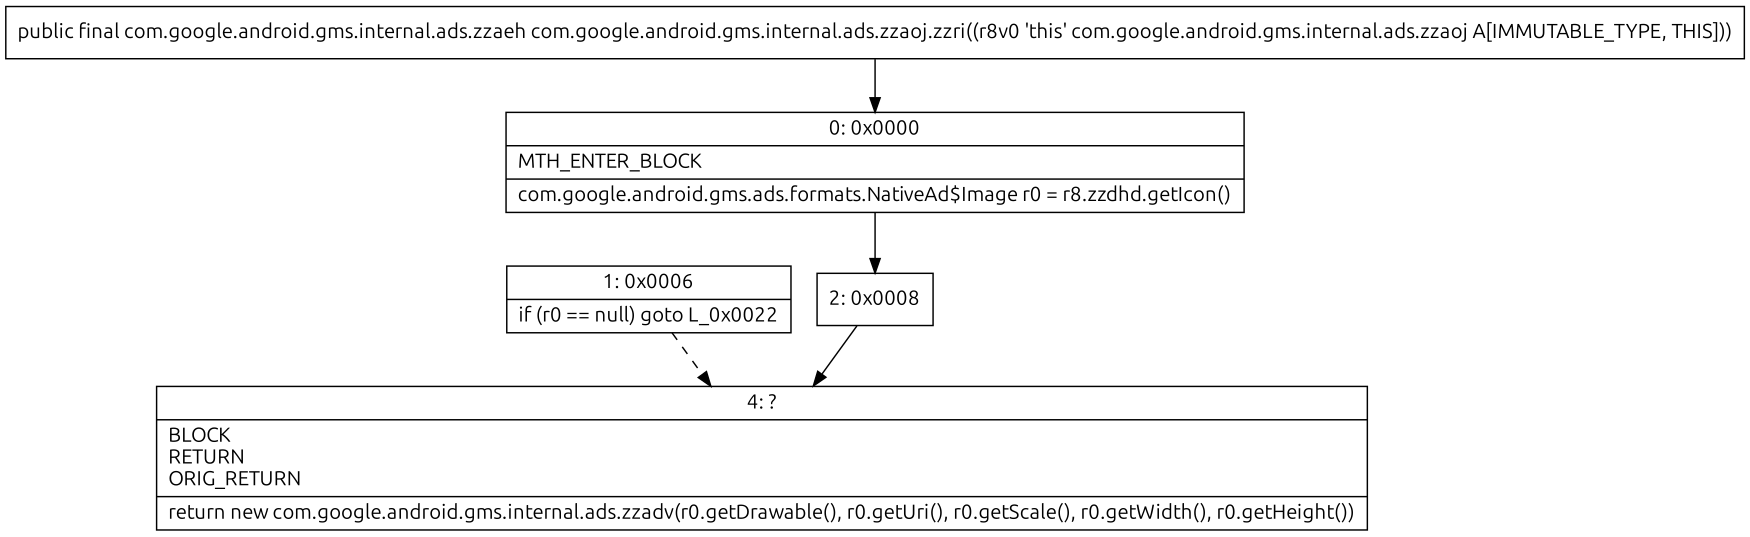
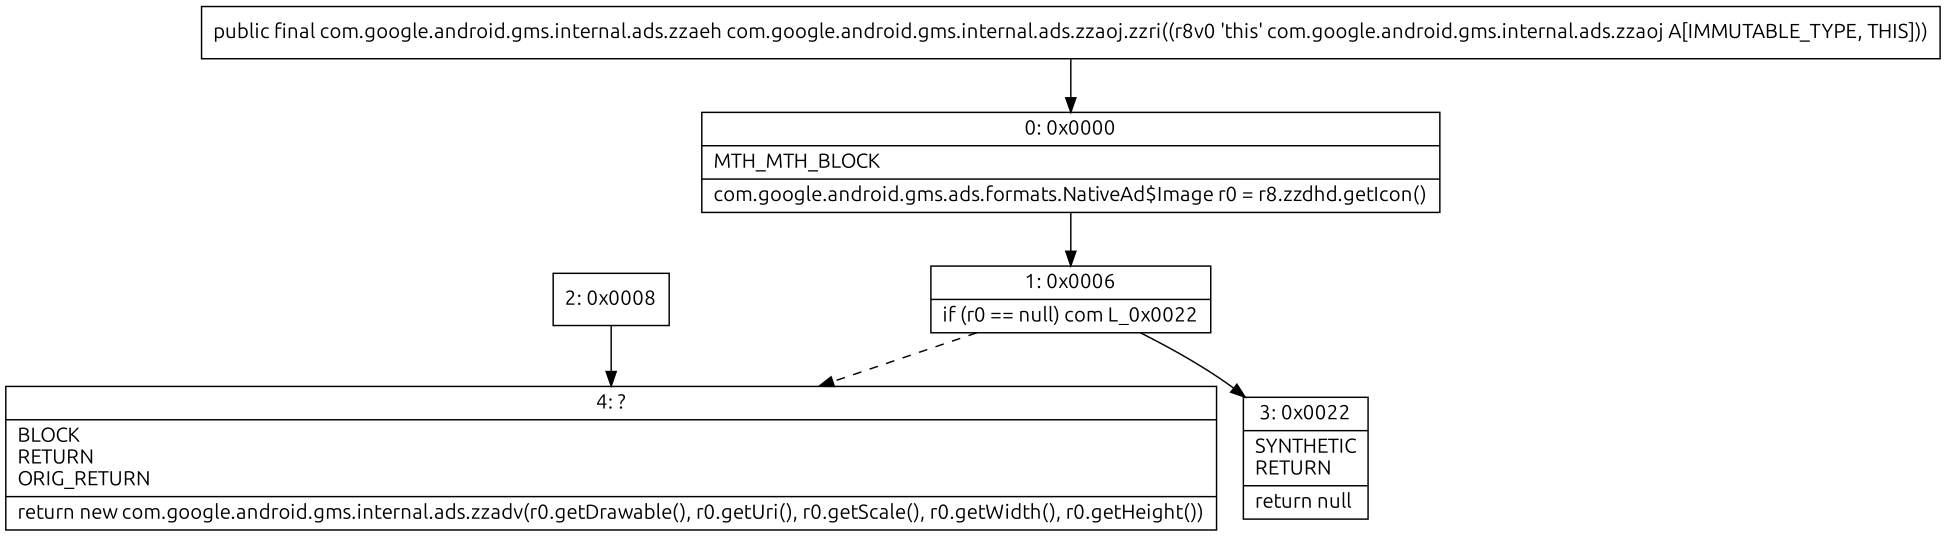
(610, 162) -> (797, 162)
(875, 236) -> (1071, 232)
(649, 315) -> (1071, 315)
none -> (1306, 458)
